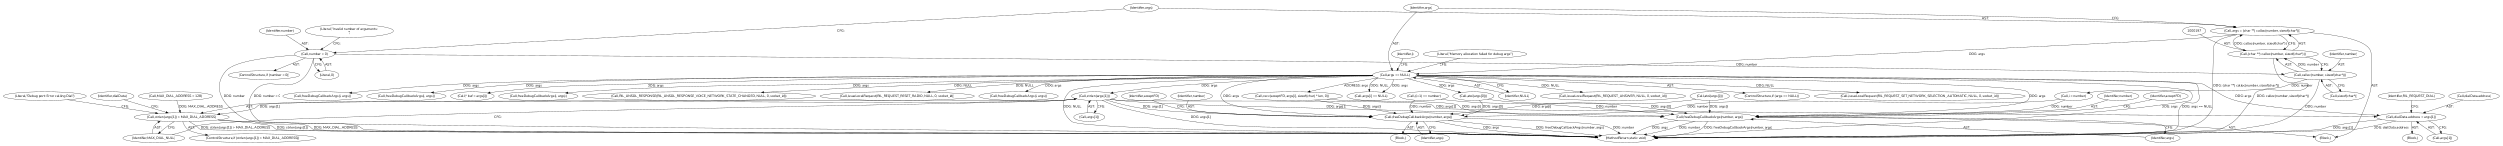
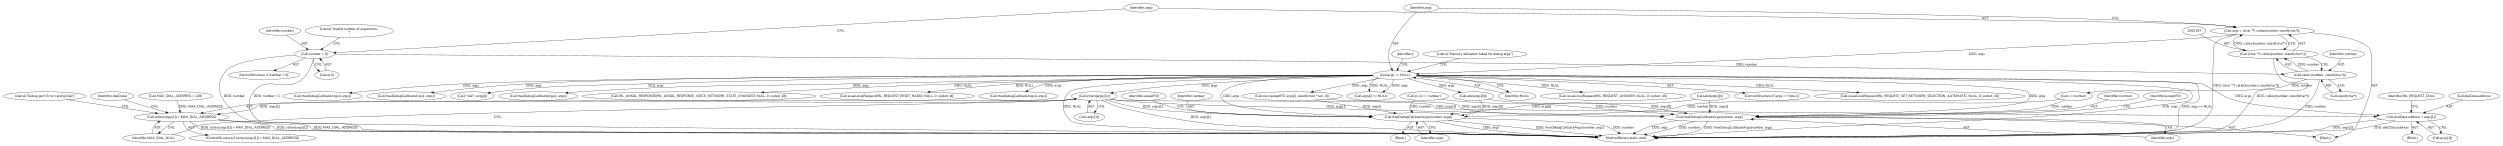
(1356, 86) -> (1360, 86)
